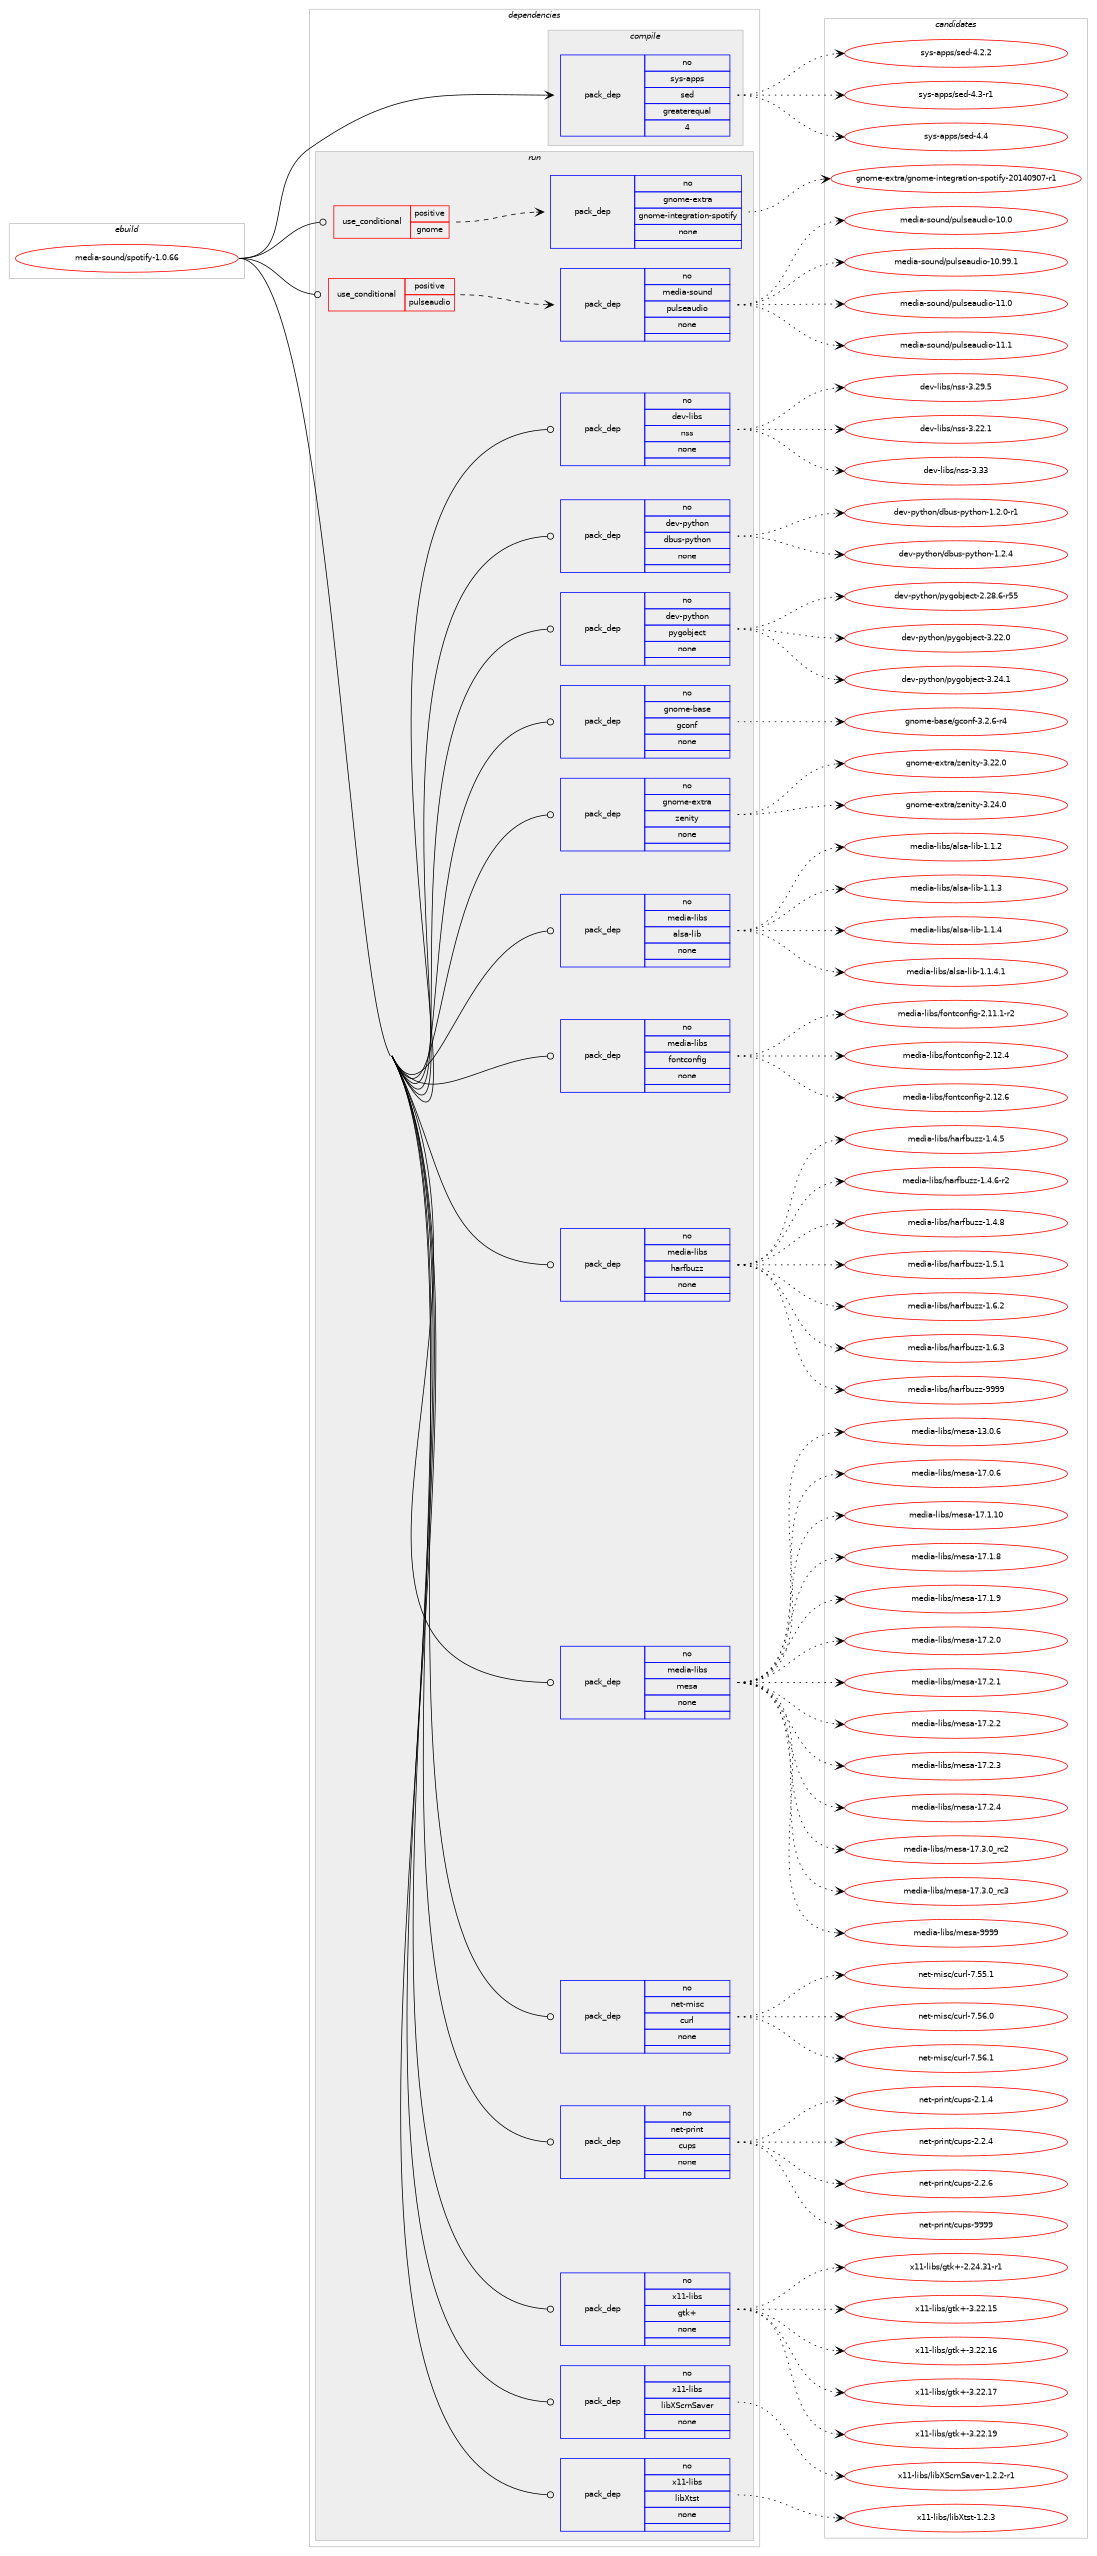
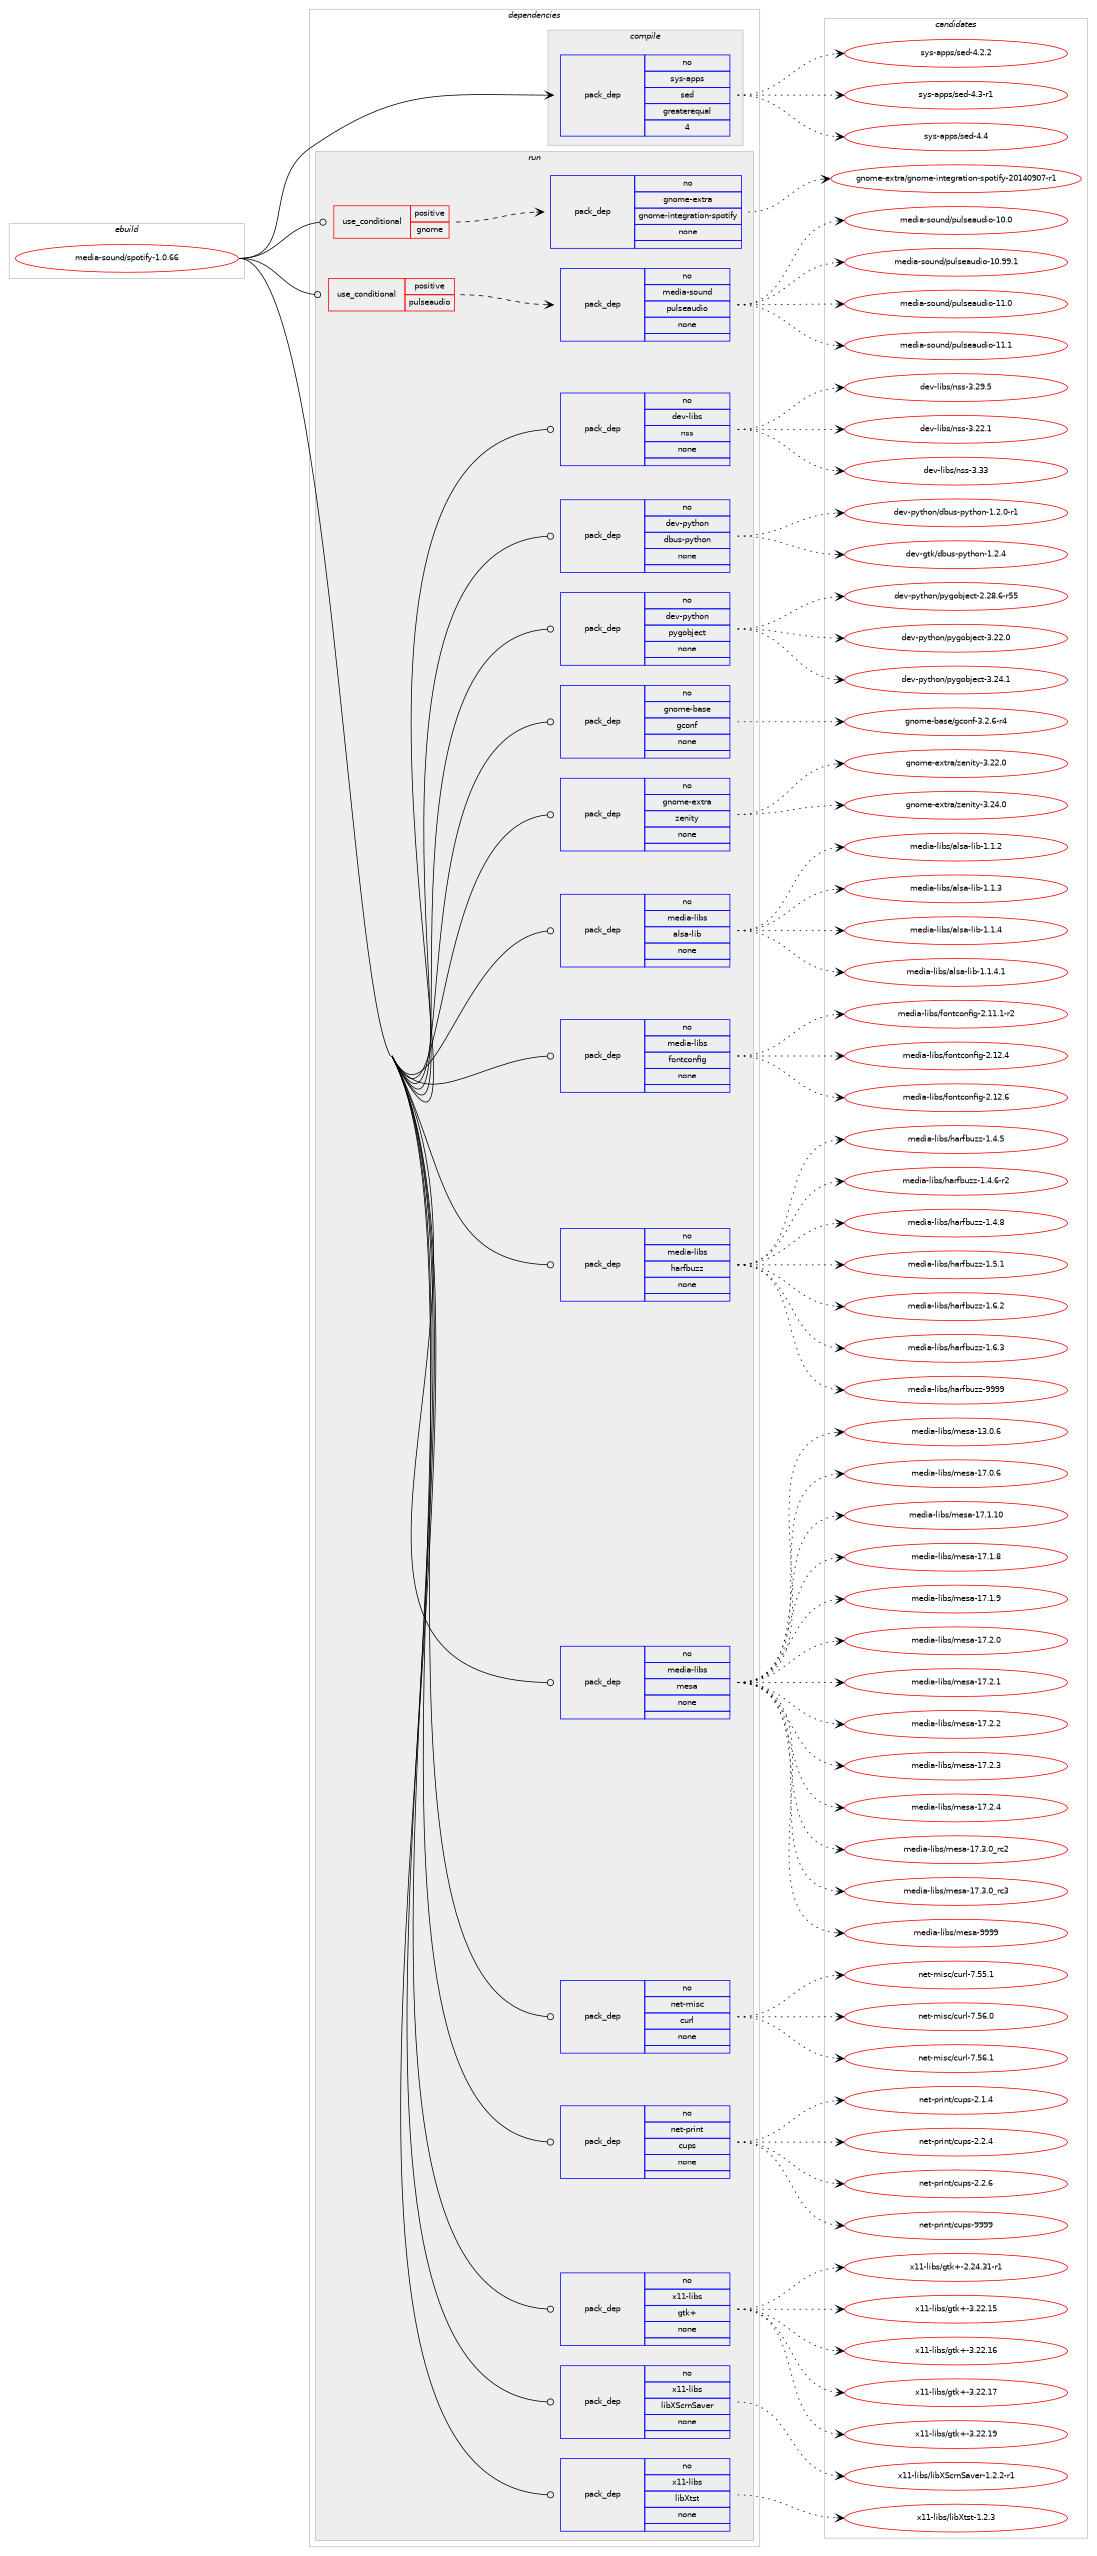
(956, 555) -> (956, 555)
